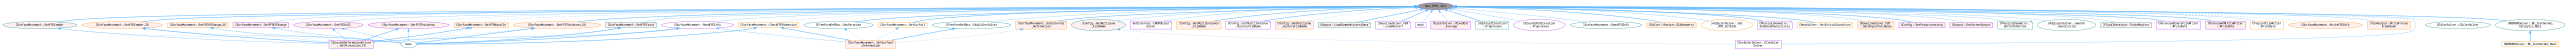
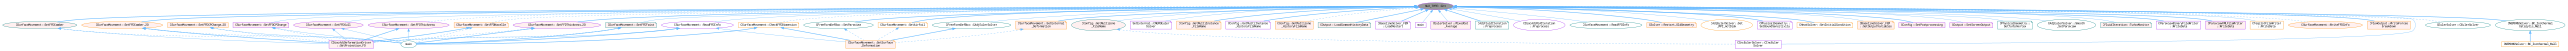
(1916, 9) -> (1916, 9)
(557, 25) -> (557, 25)
(2066, 25) -> (2066, 25)
